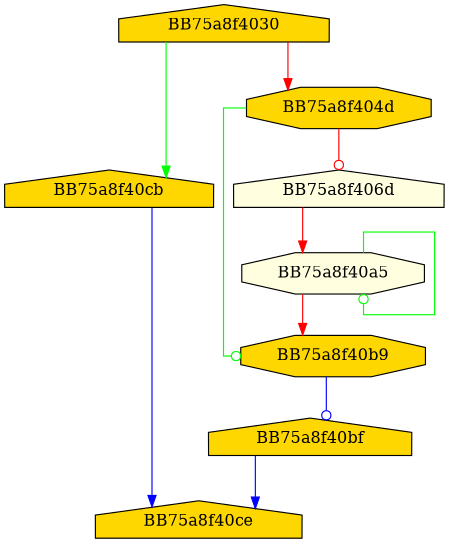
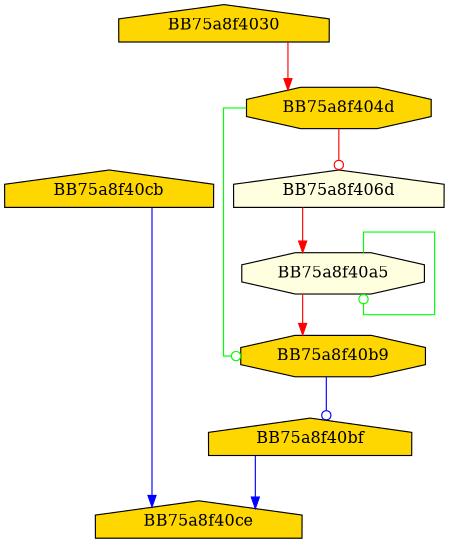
(166, 104) -> none
